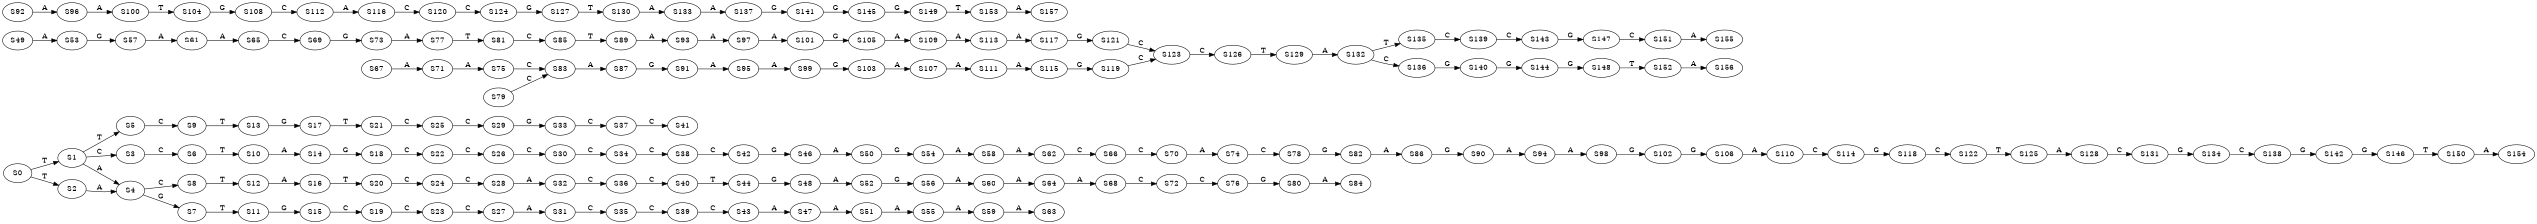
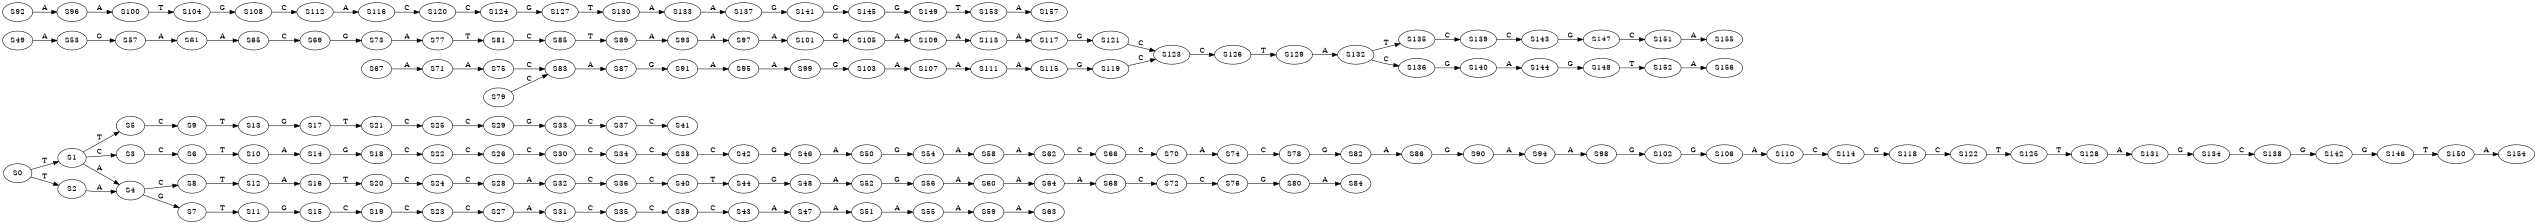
(1509, 64) -> (1509, 64)
(2059, 150) -> (2059, 150)
(2120, 150) -> (2120, 150)
